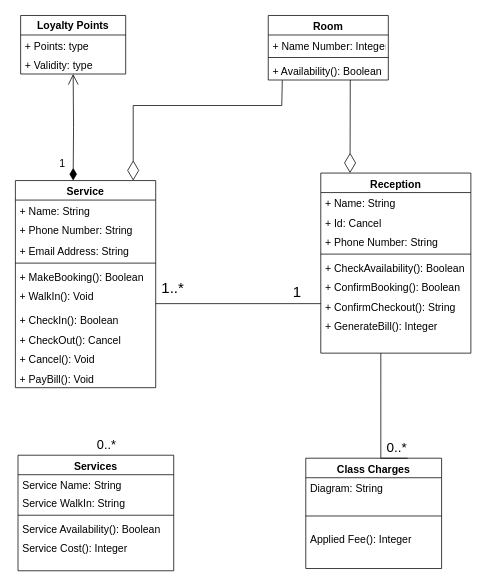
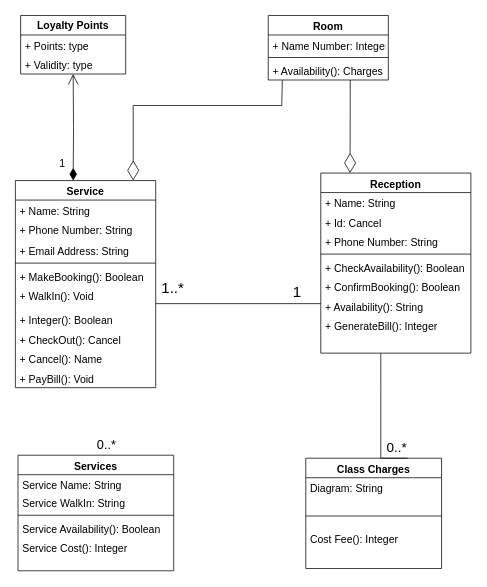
(333, 72) -> (335, 72)
(397, 307) -> (383, 307)
(73, 321) -> (73, 321)
(60, 360) -> (61, 360)
(368, 540) -> (362, 540)
